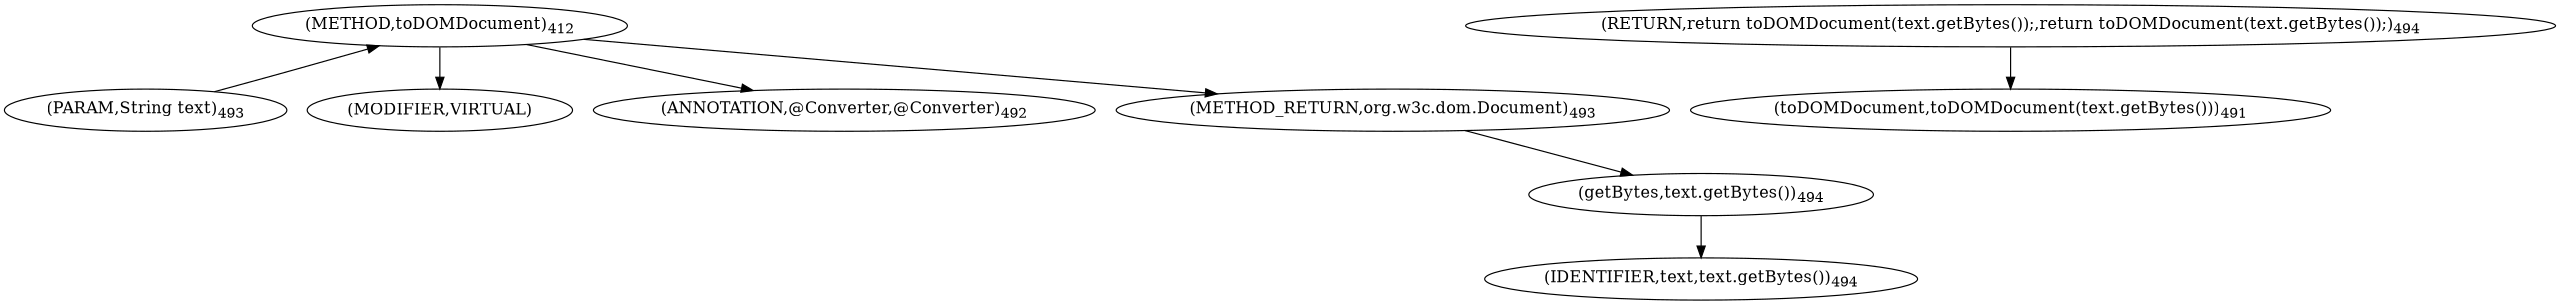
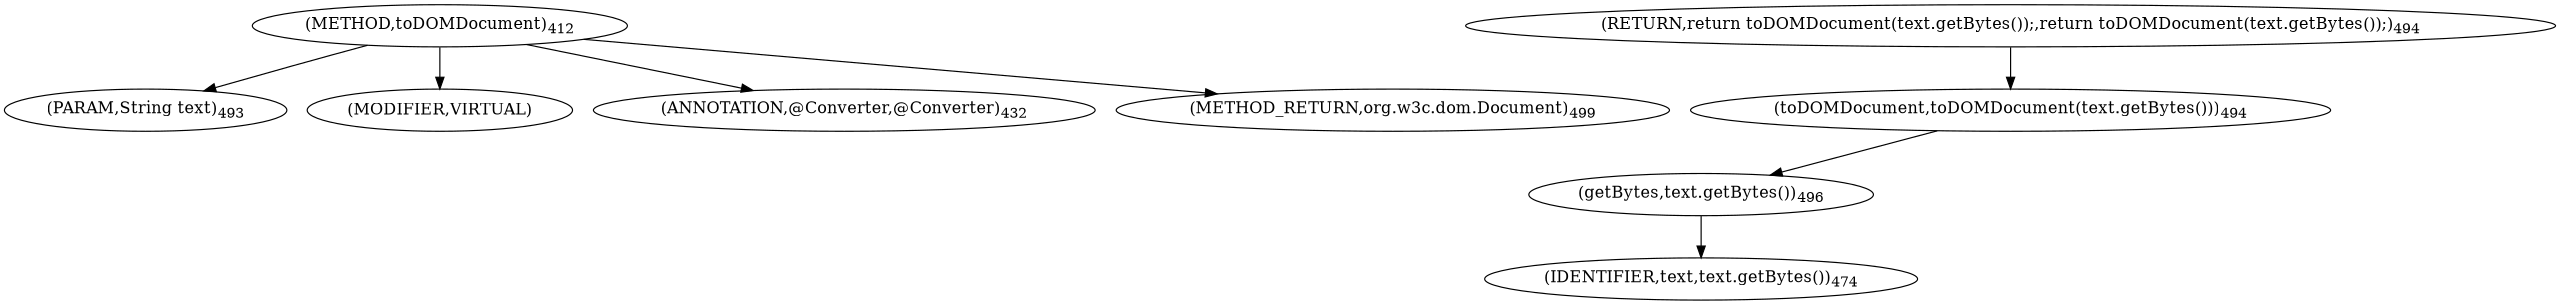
(291, 71) -> (291, 66)
(1014, 108) -> (1014, 108)
(1583, 108) -> (1583, 108)
(2234, 108) -> (2234, 108)
(1543, 151) -> (1860, 151)
(1811, 193) -> (1811, 193)
(1845, 277) -> (1845, 277)
